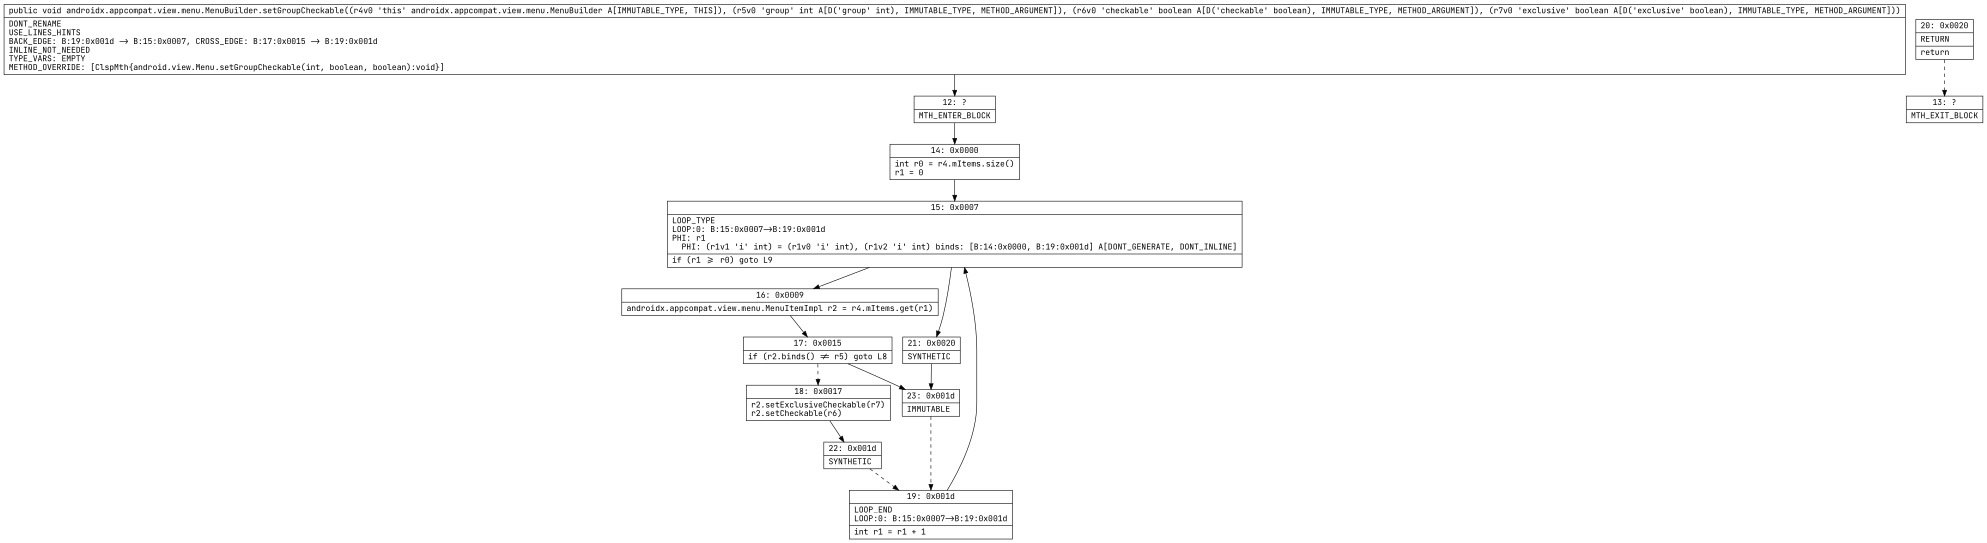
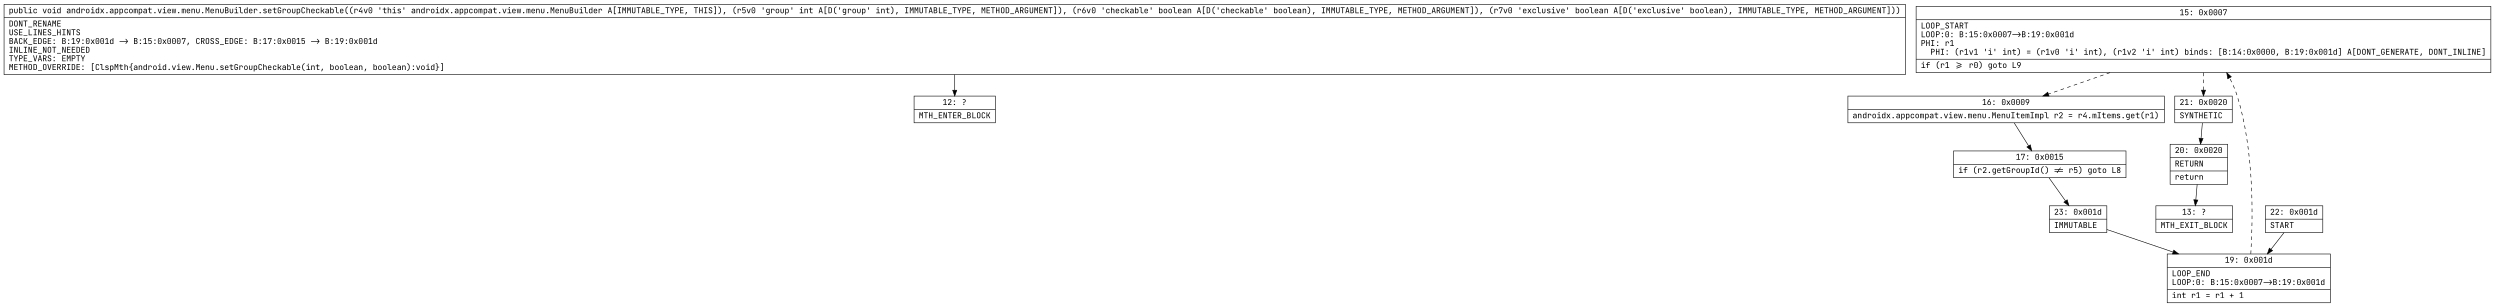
(1945, 75) -> (2196, 192)
(955, 162) -> none
(694, 221) -> (1945, 26)
(844, 277) -> (2079, 83)
(947, 300) -> (2203, 81)
(818, 357) -> (2040, 171)
(931, 374) -> (2202, 131)
(977, 384) -> (2250, 165)
(818, 403) -> none
(931, 450) -> (2140, 241)
(850, 462) -> (2282, 226)
(882, 478) -> (2278, 241)
